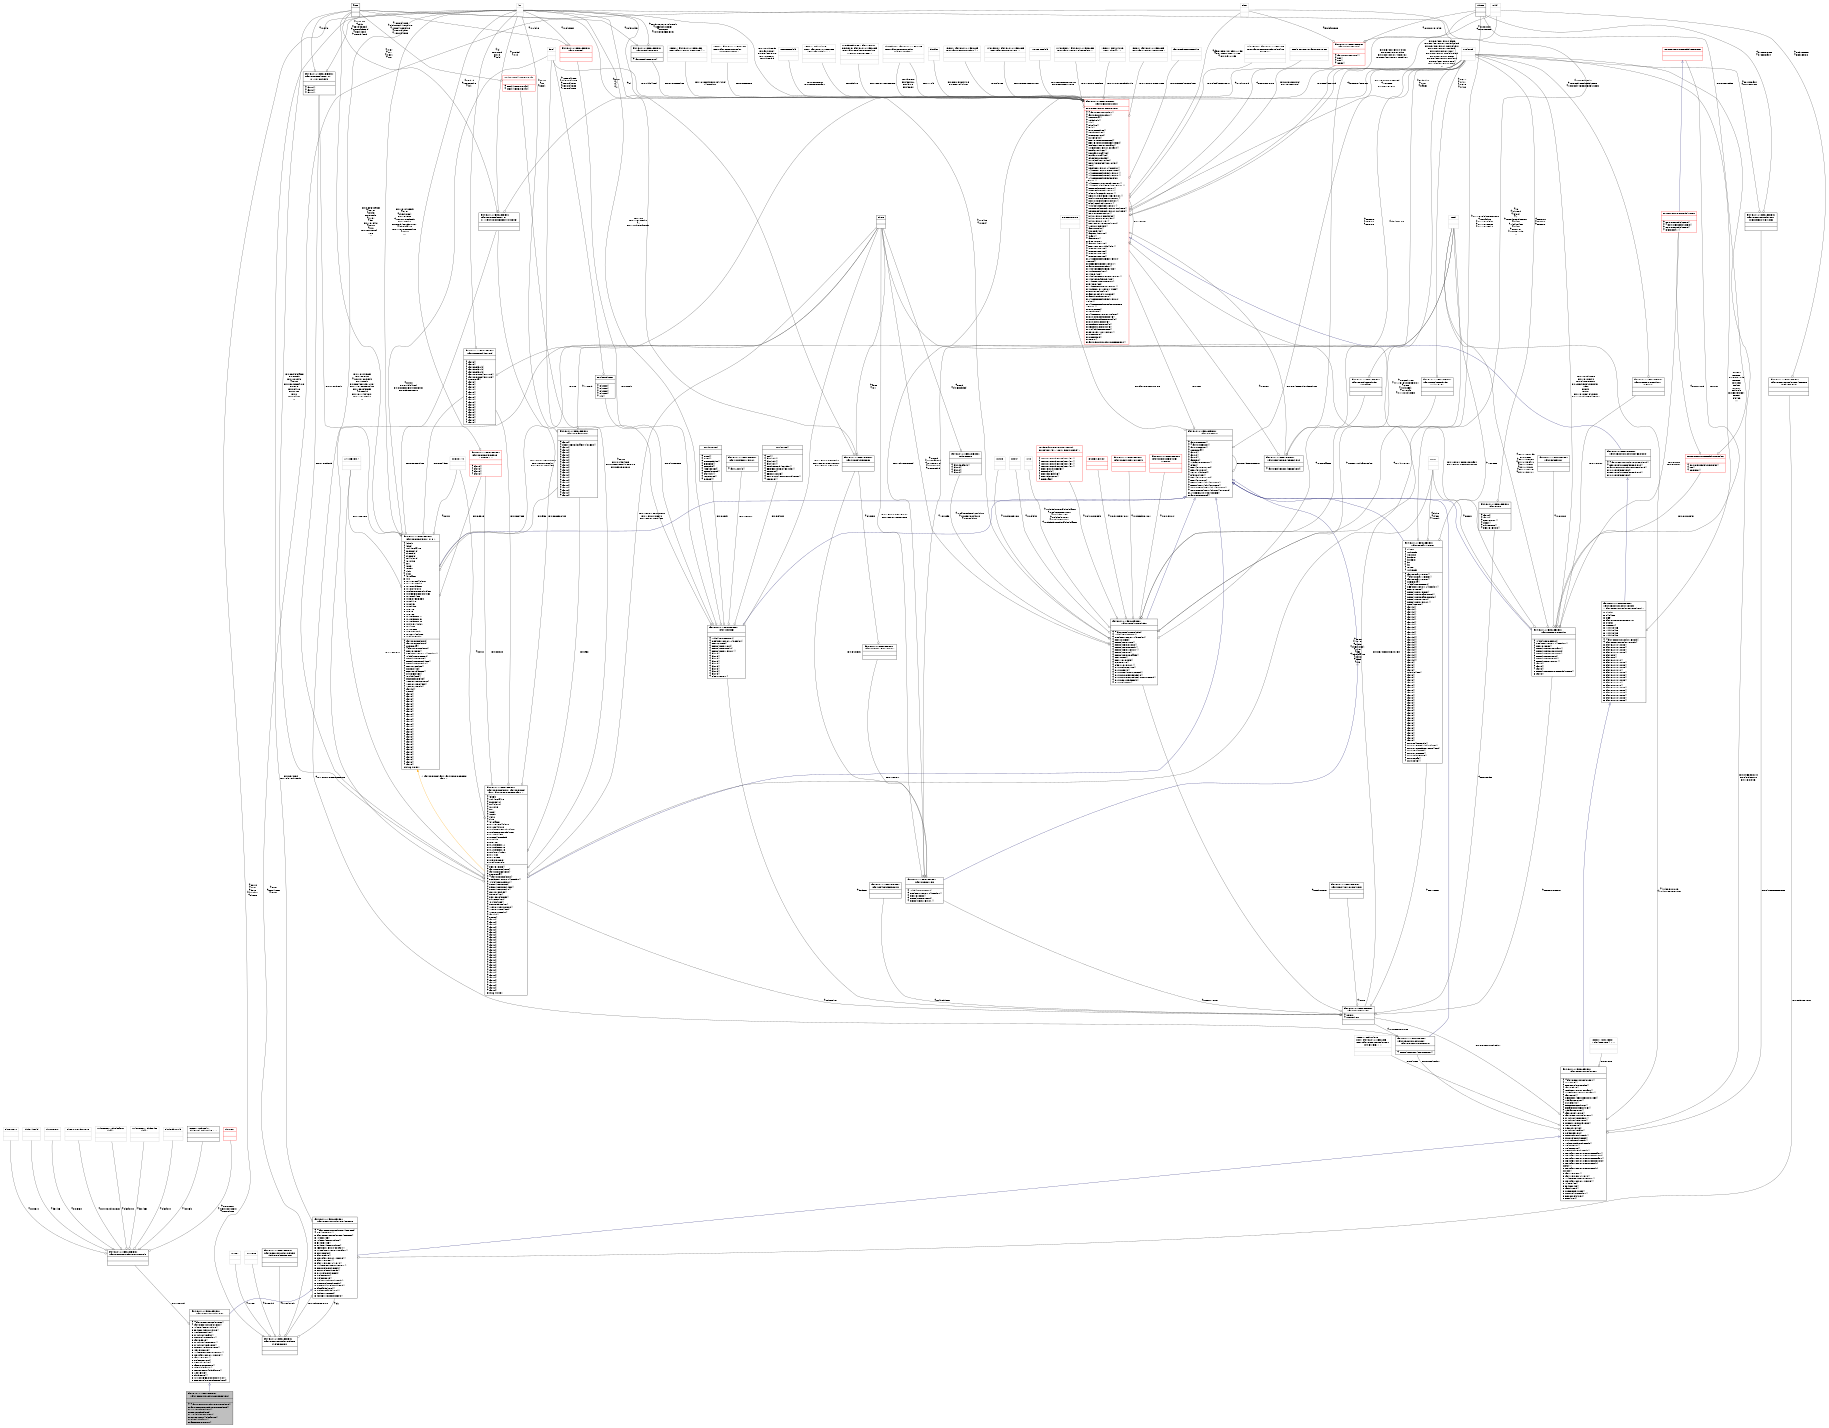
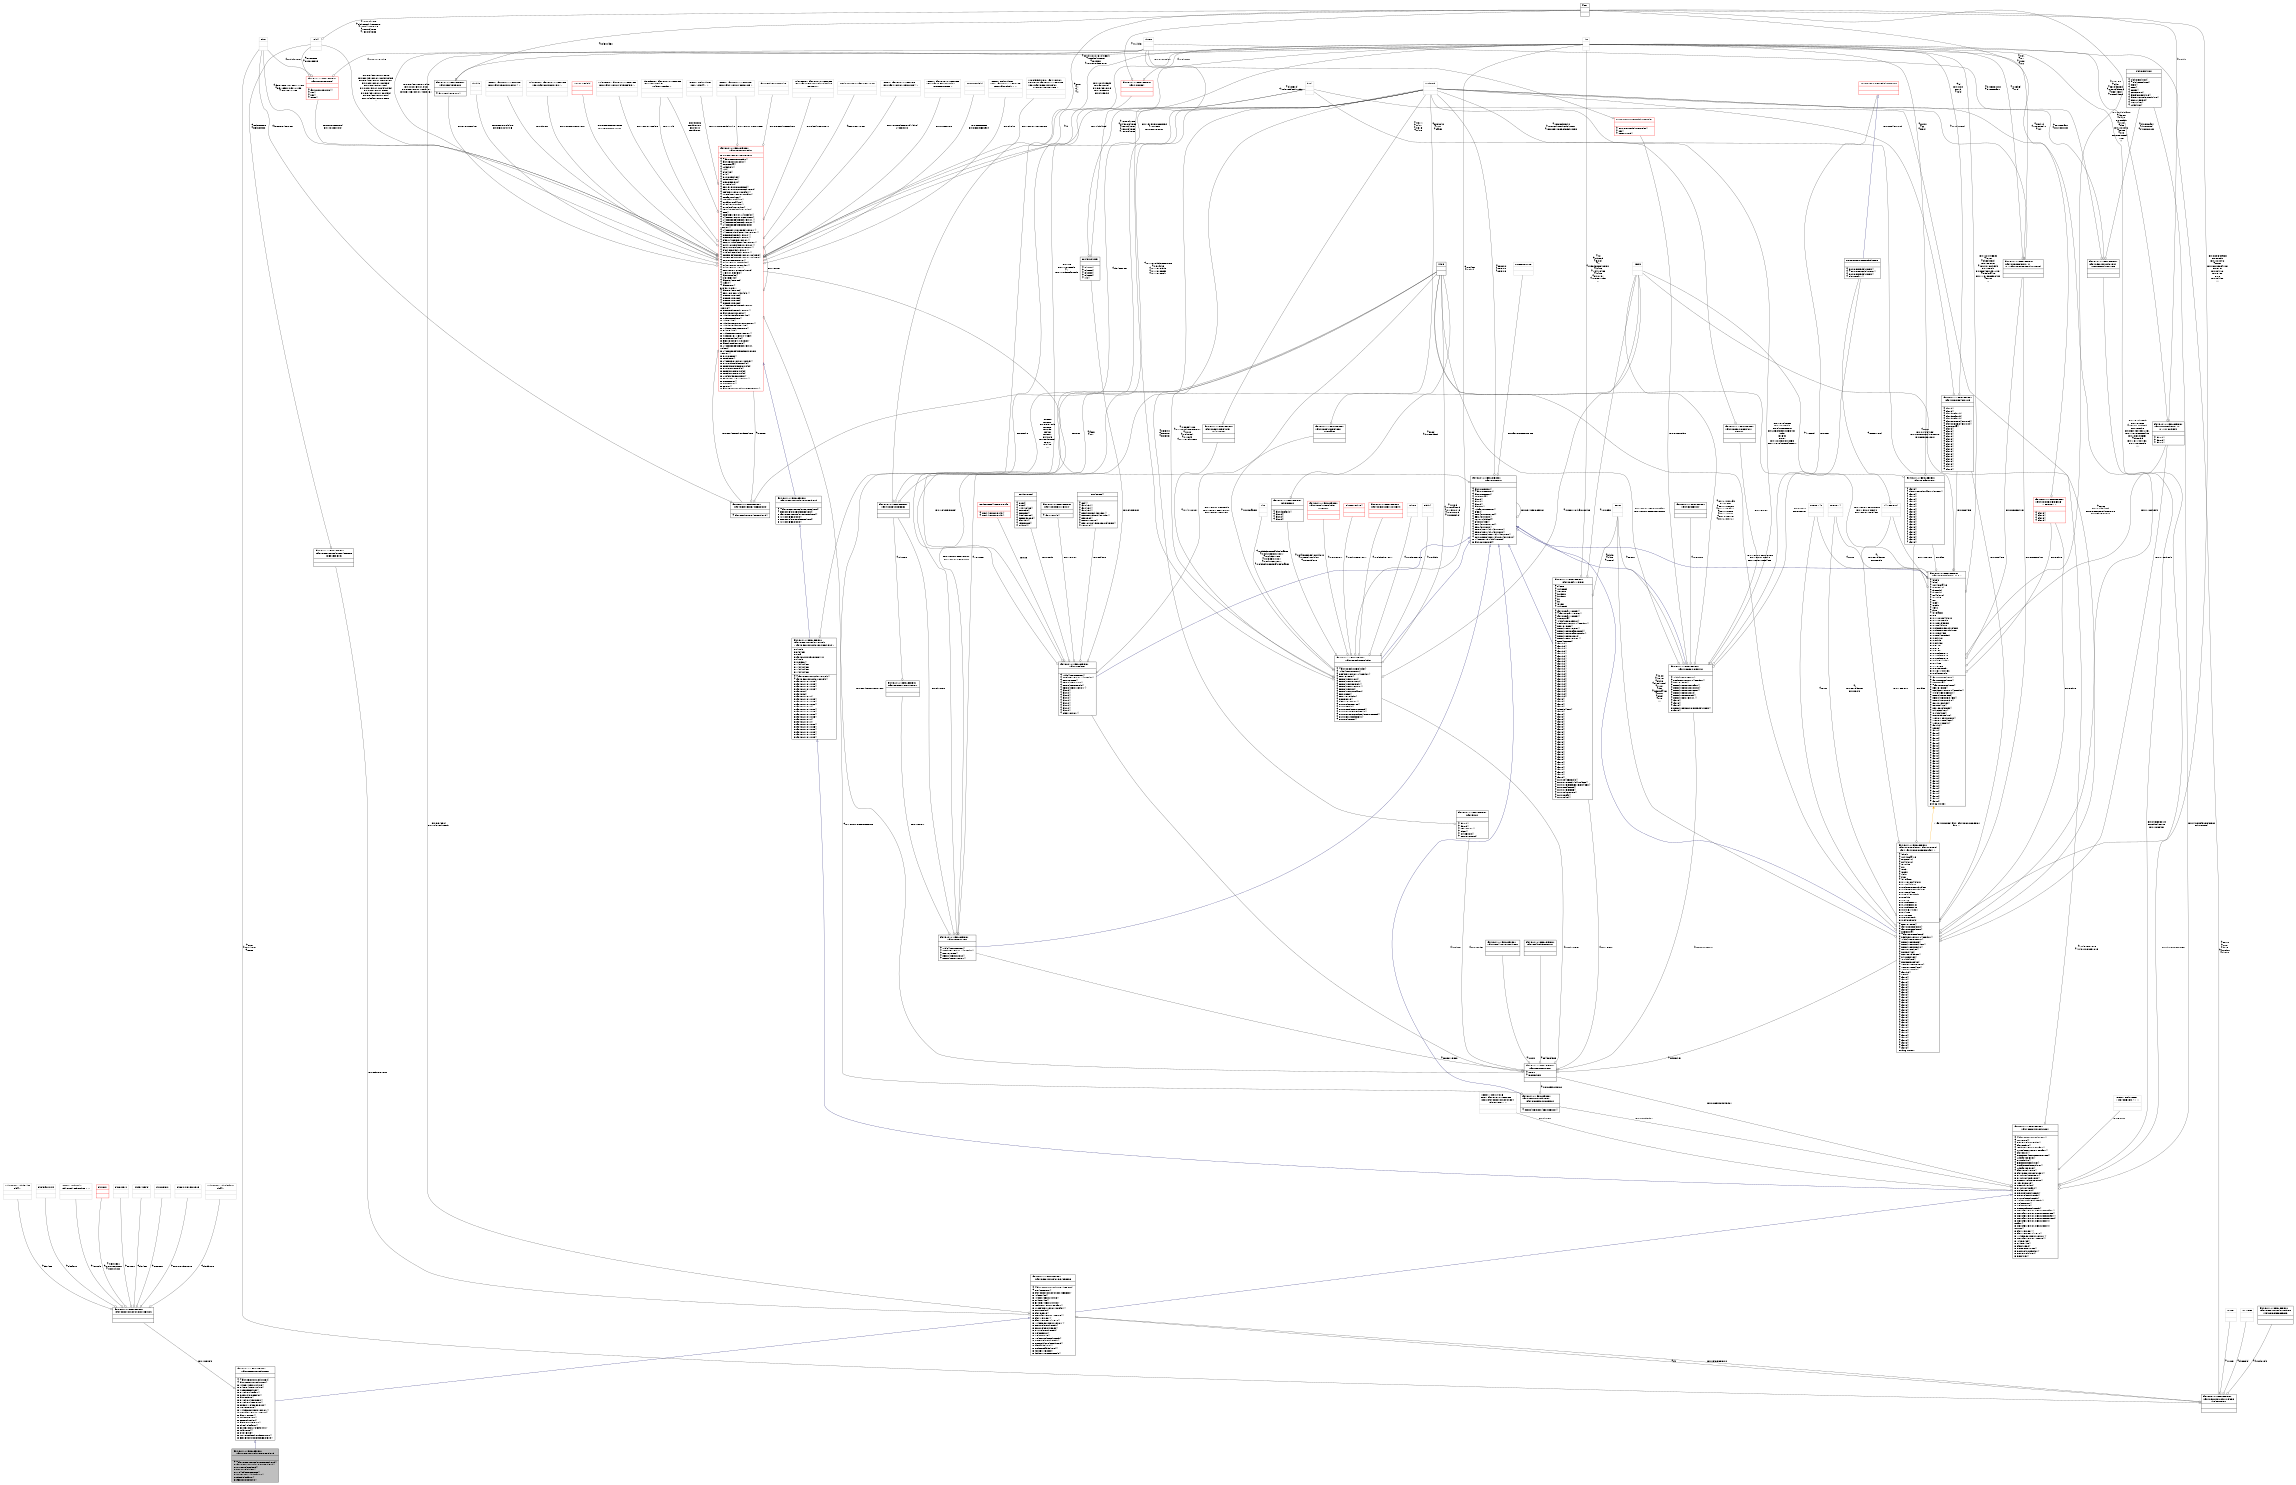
(1481, 10) -> (1149, 44)
(899, 49) -> (653, 84)
(858, 51) -> (1042, 85)
(1040, 54) -> (582, 88)
(423, 62) -> (950, 12)
none -> (1271, 71)
none -> (2144, 88)
(1679, 222) -> (1862, 269)
(1679, 343) -> (1843, 397)
(711, 461) -> (1025, 508)
(1060, 463) -> none
(1694, 470) -> (1624, 133)
none -> (1836, 510)
(203, 1134) -> (76, 1191)
